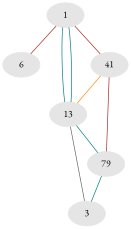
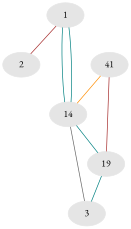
(87, 40) -> none
(21, 65) -> (21, 65)
(68, 114) -> (68, 114)
(106, 164) -> (106, 164)
